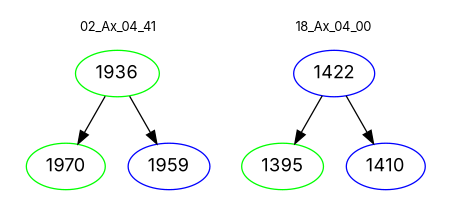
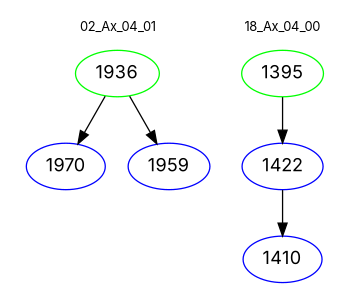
(118, 28) -> (118, 28)
(312, 114) -> (283, 114)
(66, 166) -> (66, 166)
